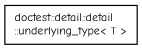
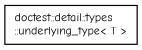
(71, 25) -> (71, 25)
